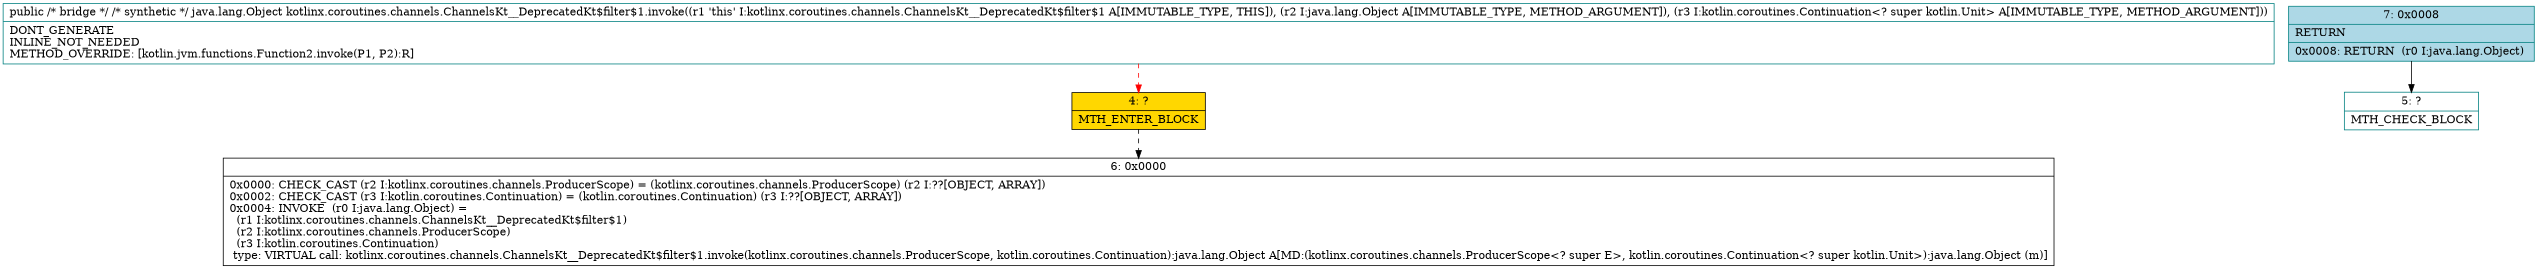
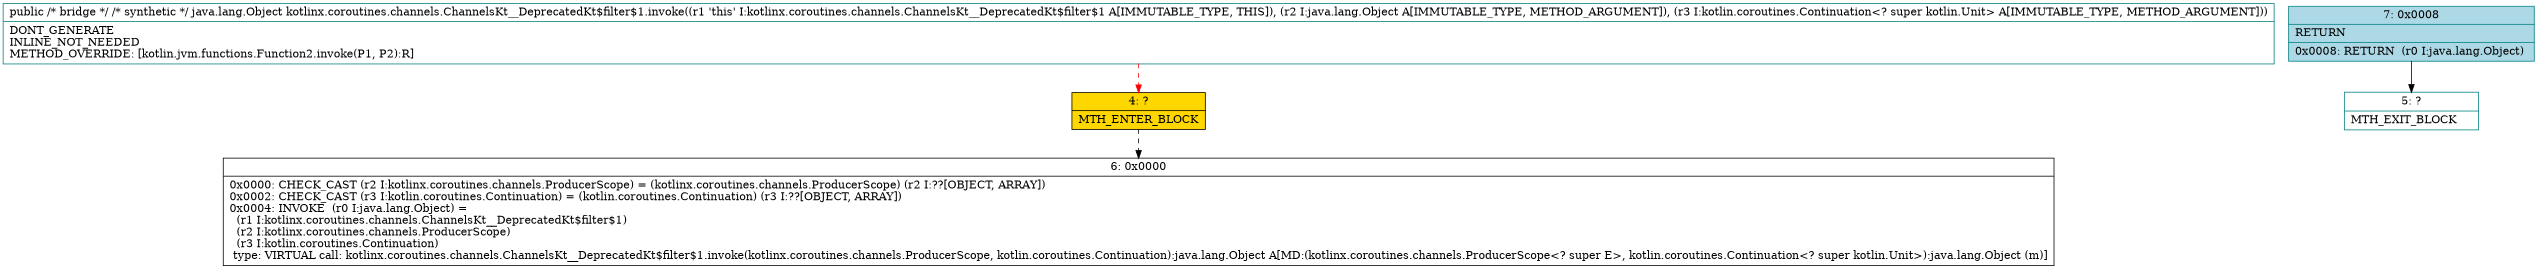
(2411, 120) -> (2404, 120)
